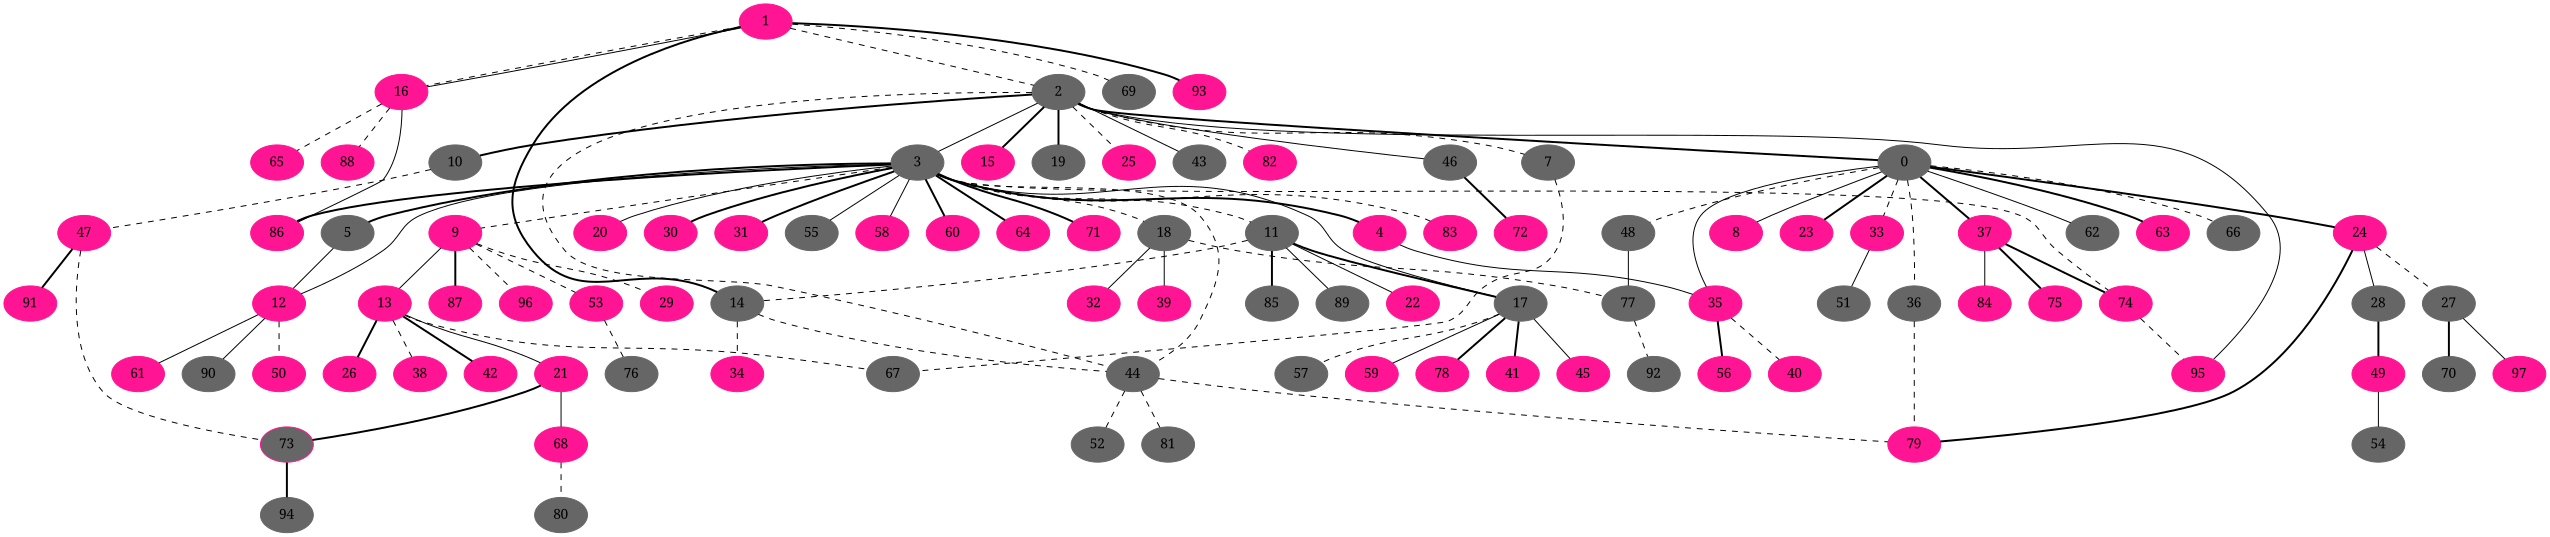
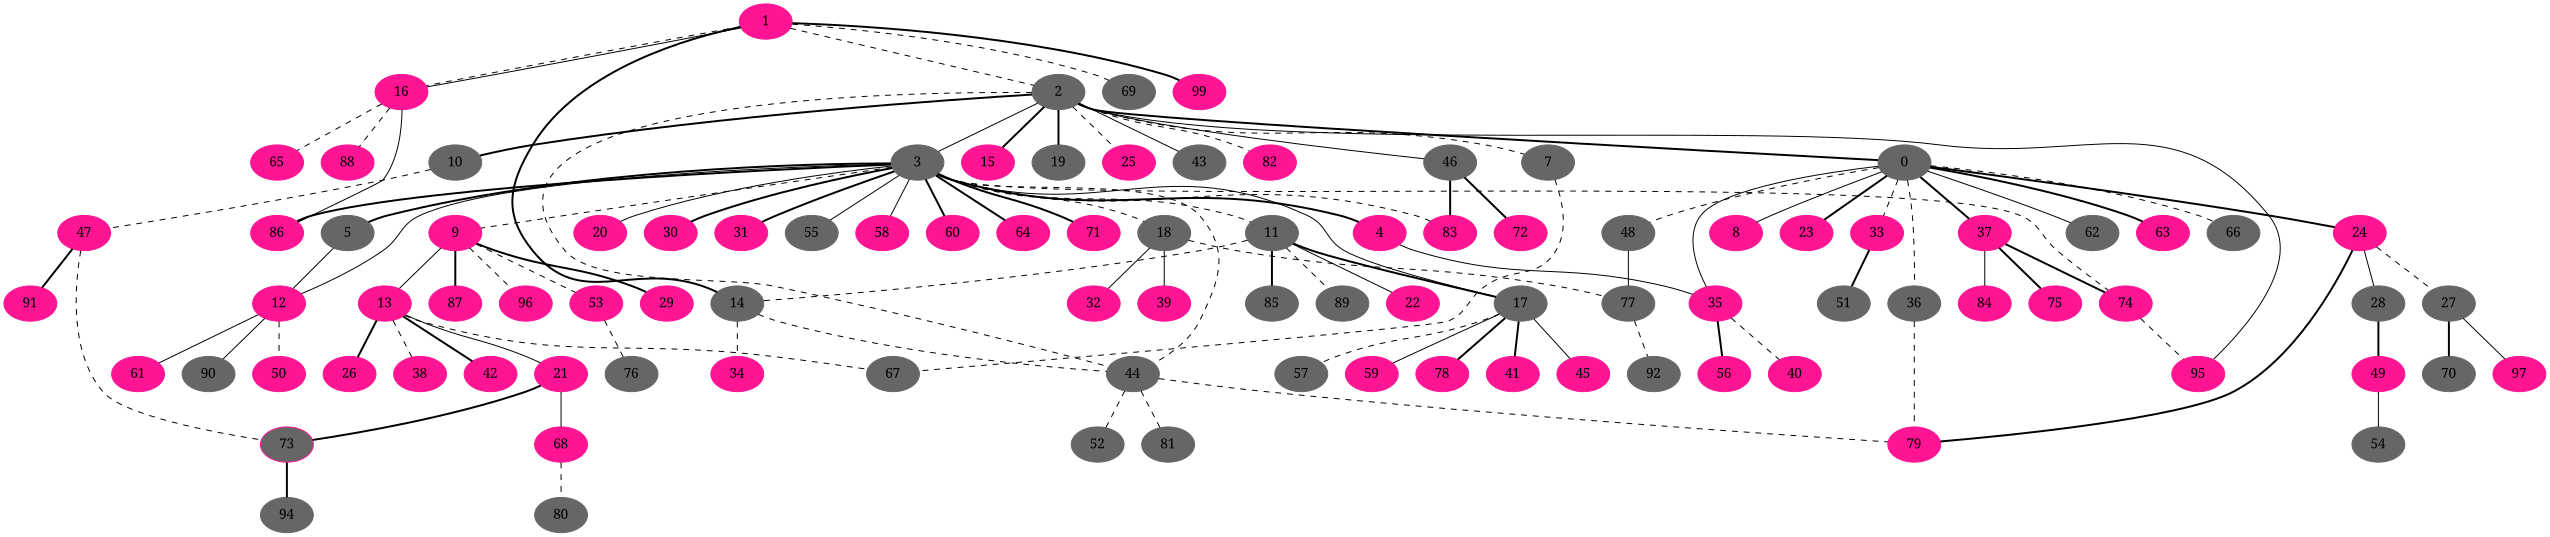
(1199, 92) -> (1199, 92)
none -> (1450, 198)
(566, 268) -> (566, 268)
(1307, 268) -> (1307, 268)
(1861, 268) -> (1861, 268)
